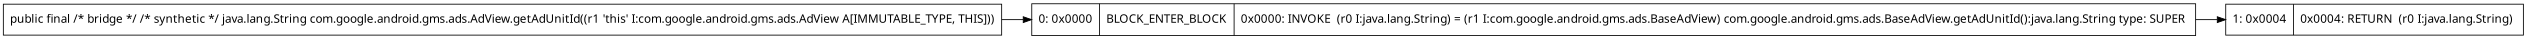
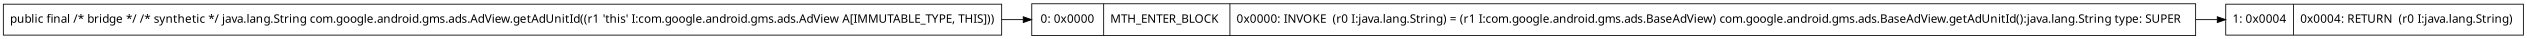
(1167, 19) -> (1165, 19)
